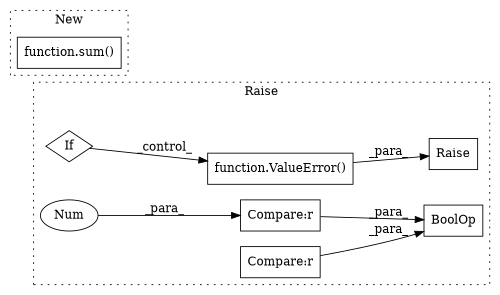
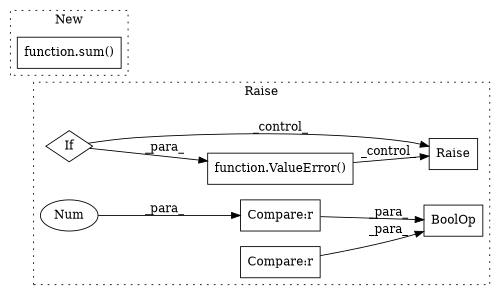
none -> (254, 134)
(164, 148) -> (164, 148)
(389, 152) -> (389, 152)
